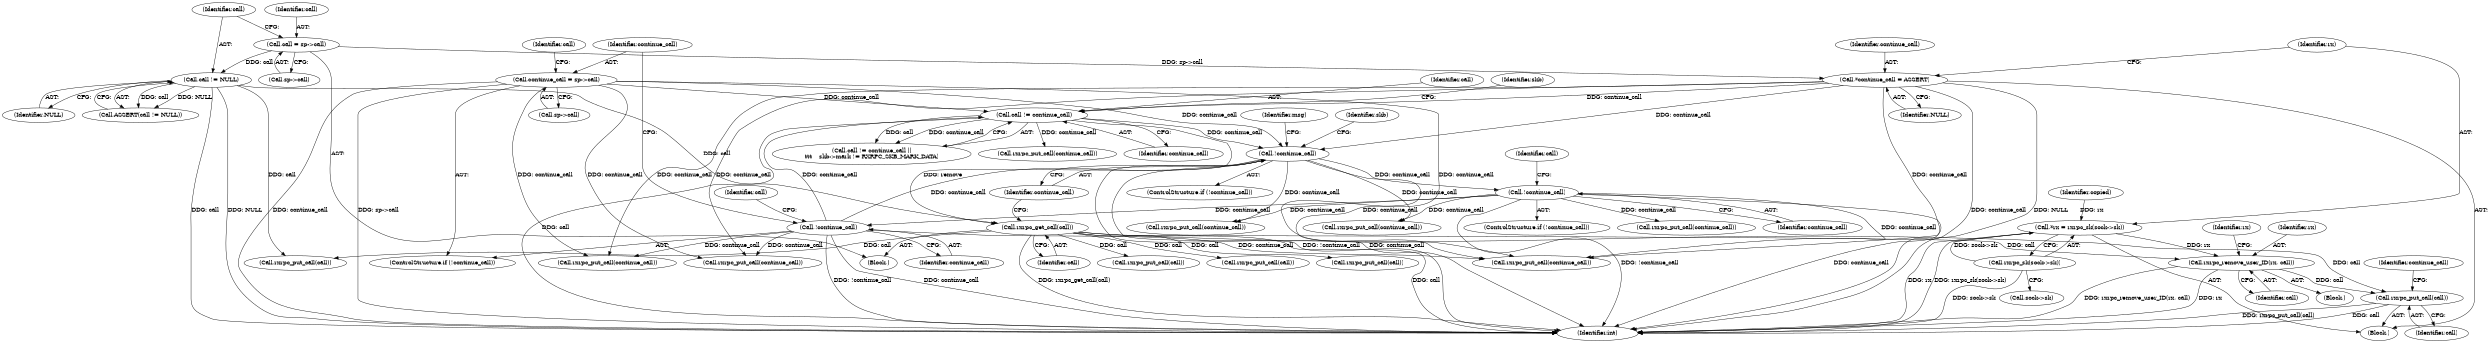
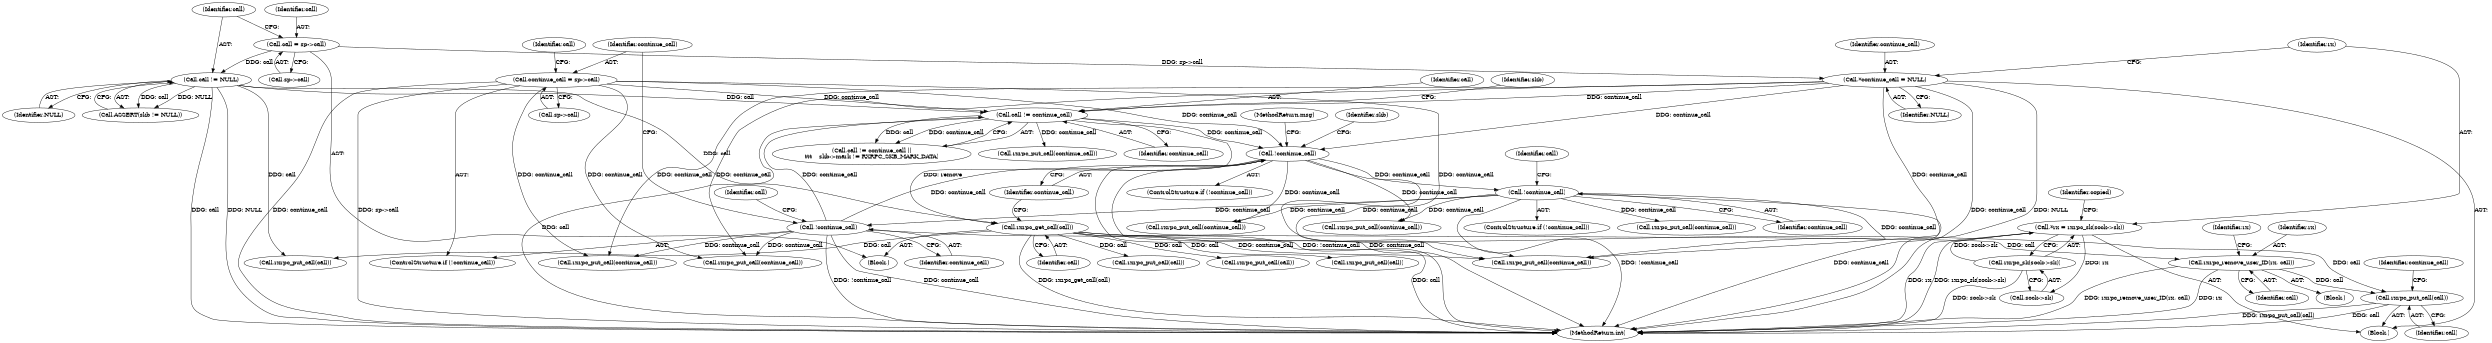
(1885, 80) -> (1885, 80)
none -> (610, 95)
(141, 115) -> (141, 115)
(1284, 115) -> (1284, 115)
(2092, 210) -> (2092, 210)
(2165, 243) -> (2080, 269)
none -> (2048, 282)
(1598, 333) -> (1598, 333)
